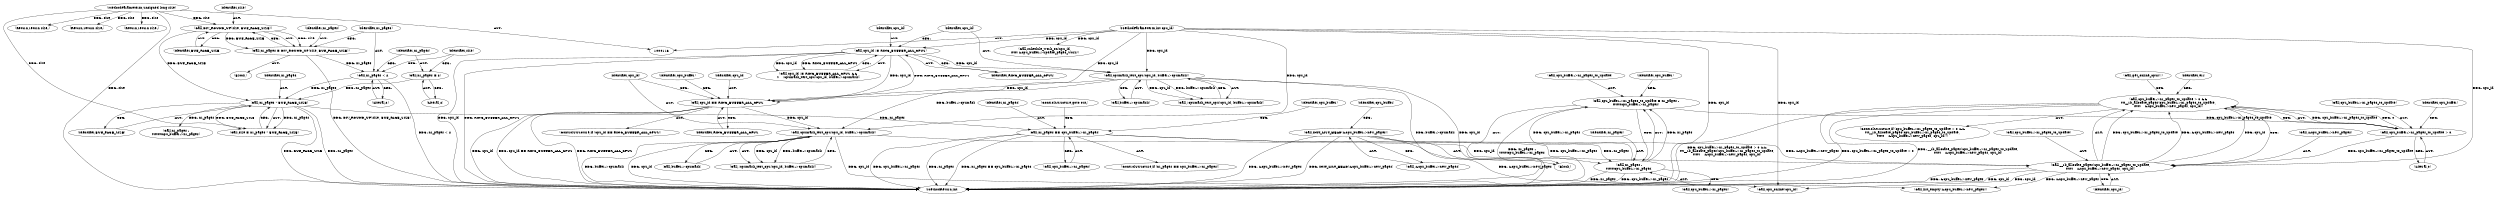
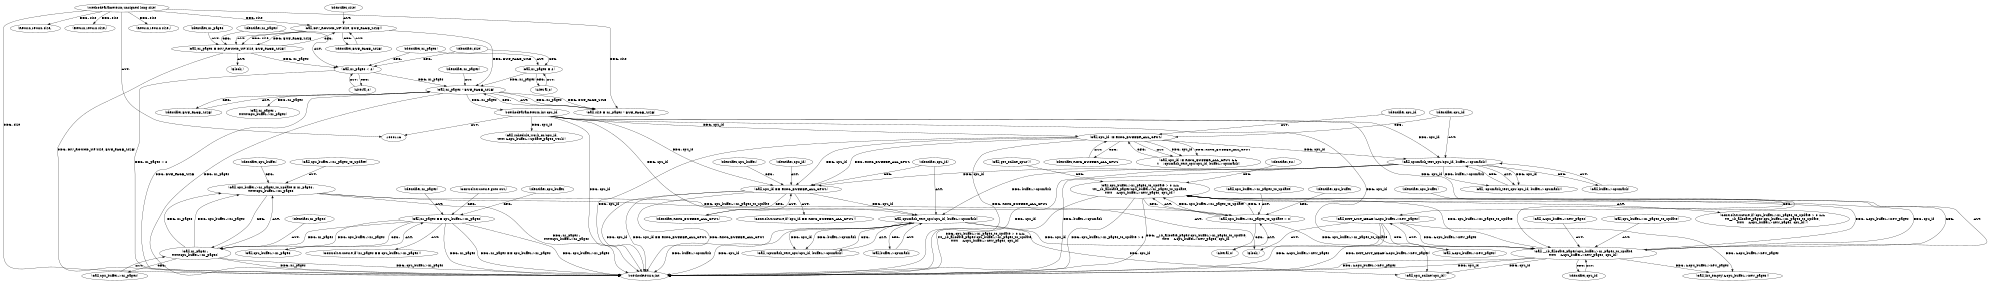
(666, 115) -> (481, 106)
